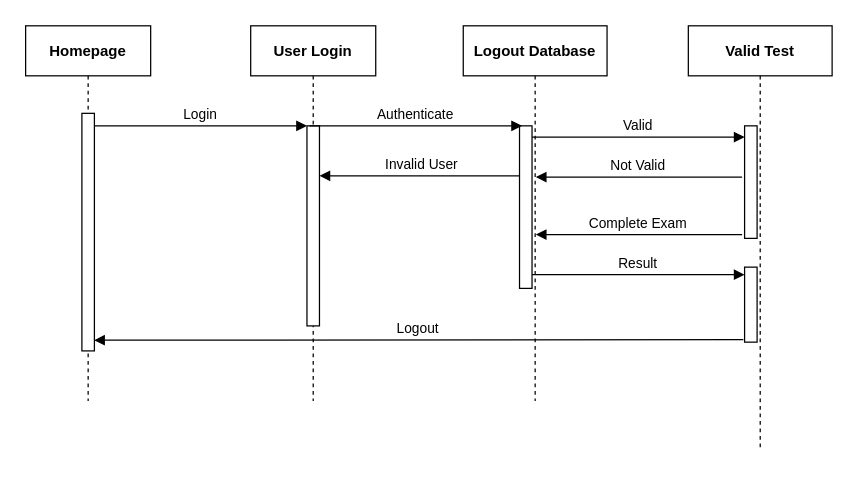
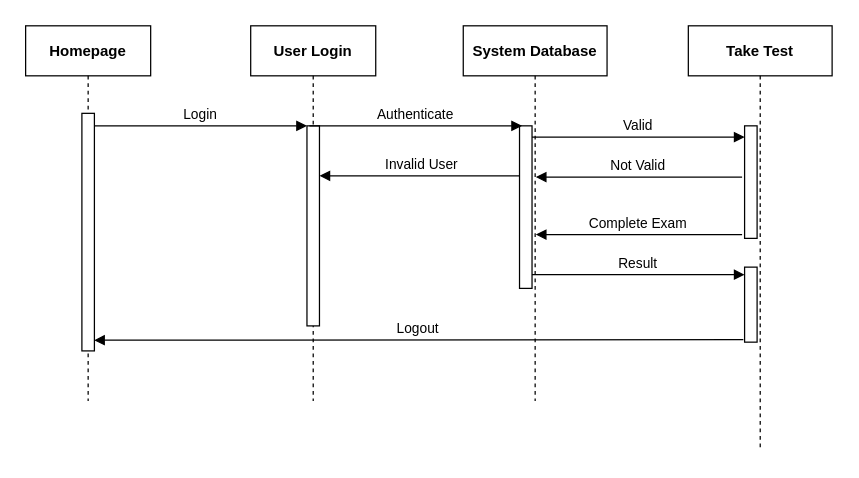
(534, 51) -> (534, 51)
(759, 51) -> (759, 51)
